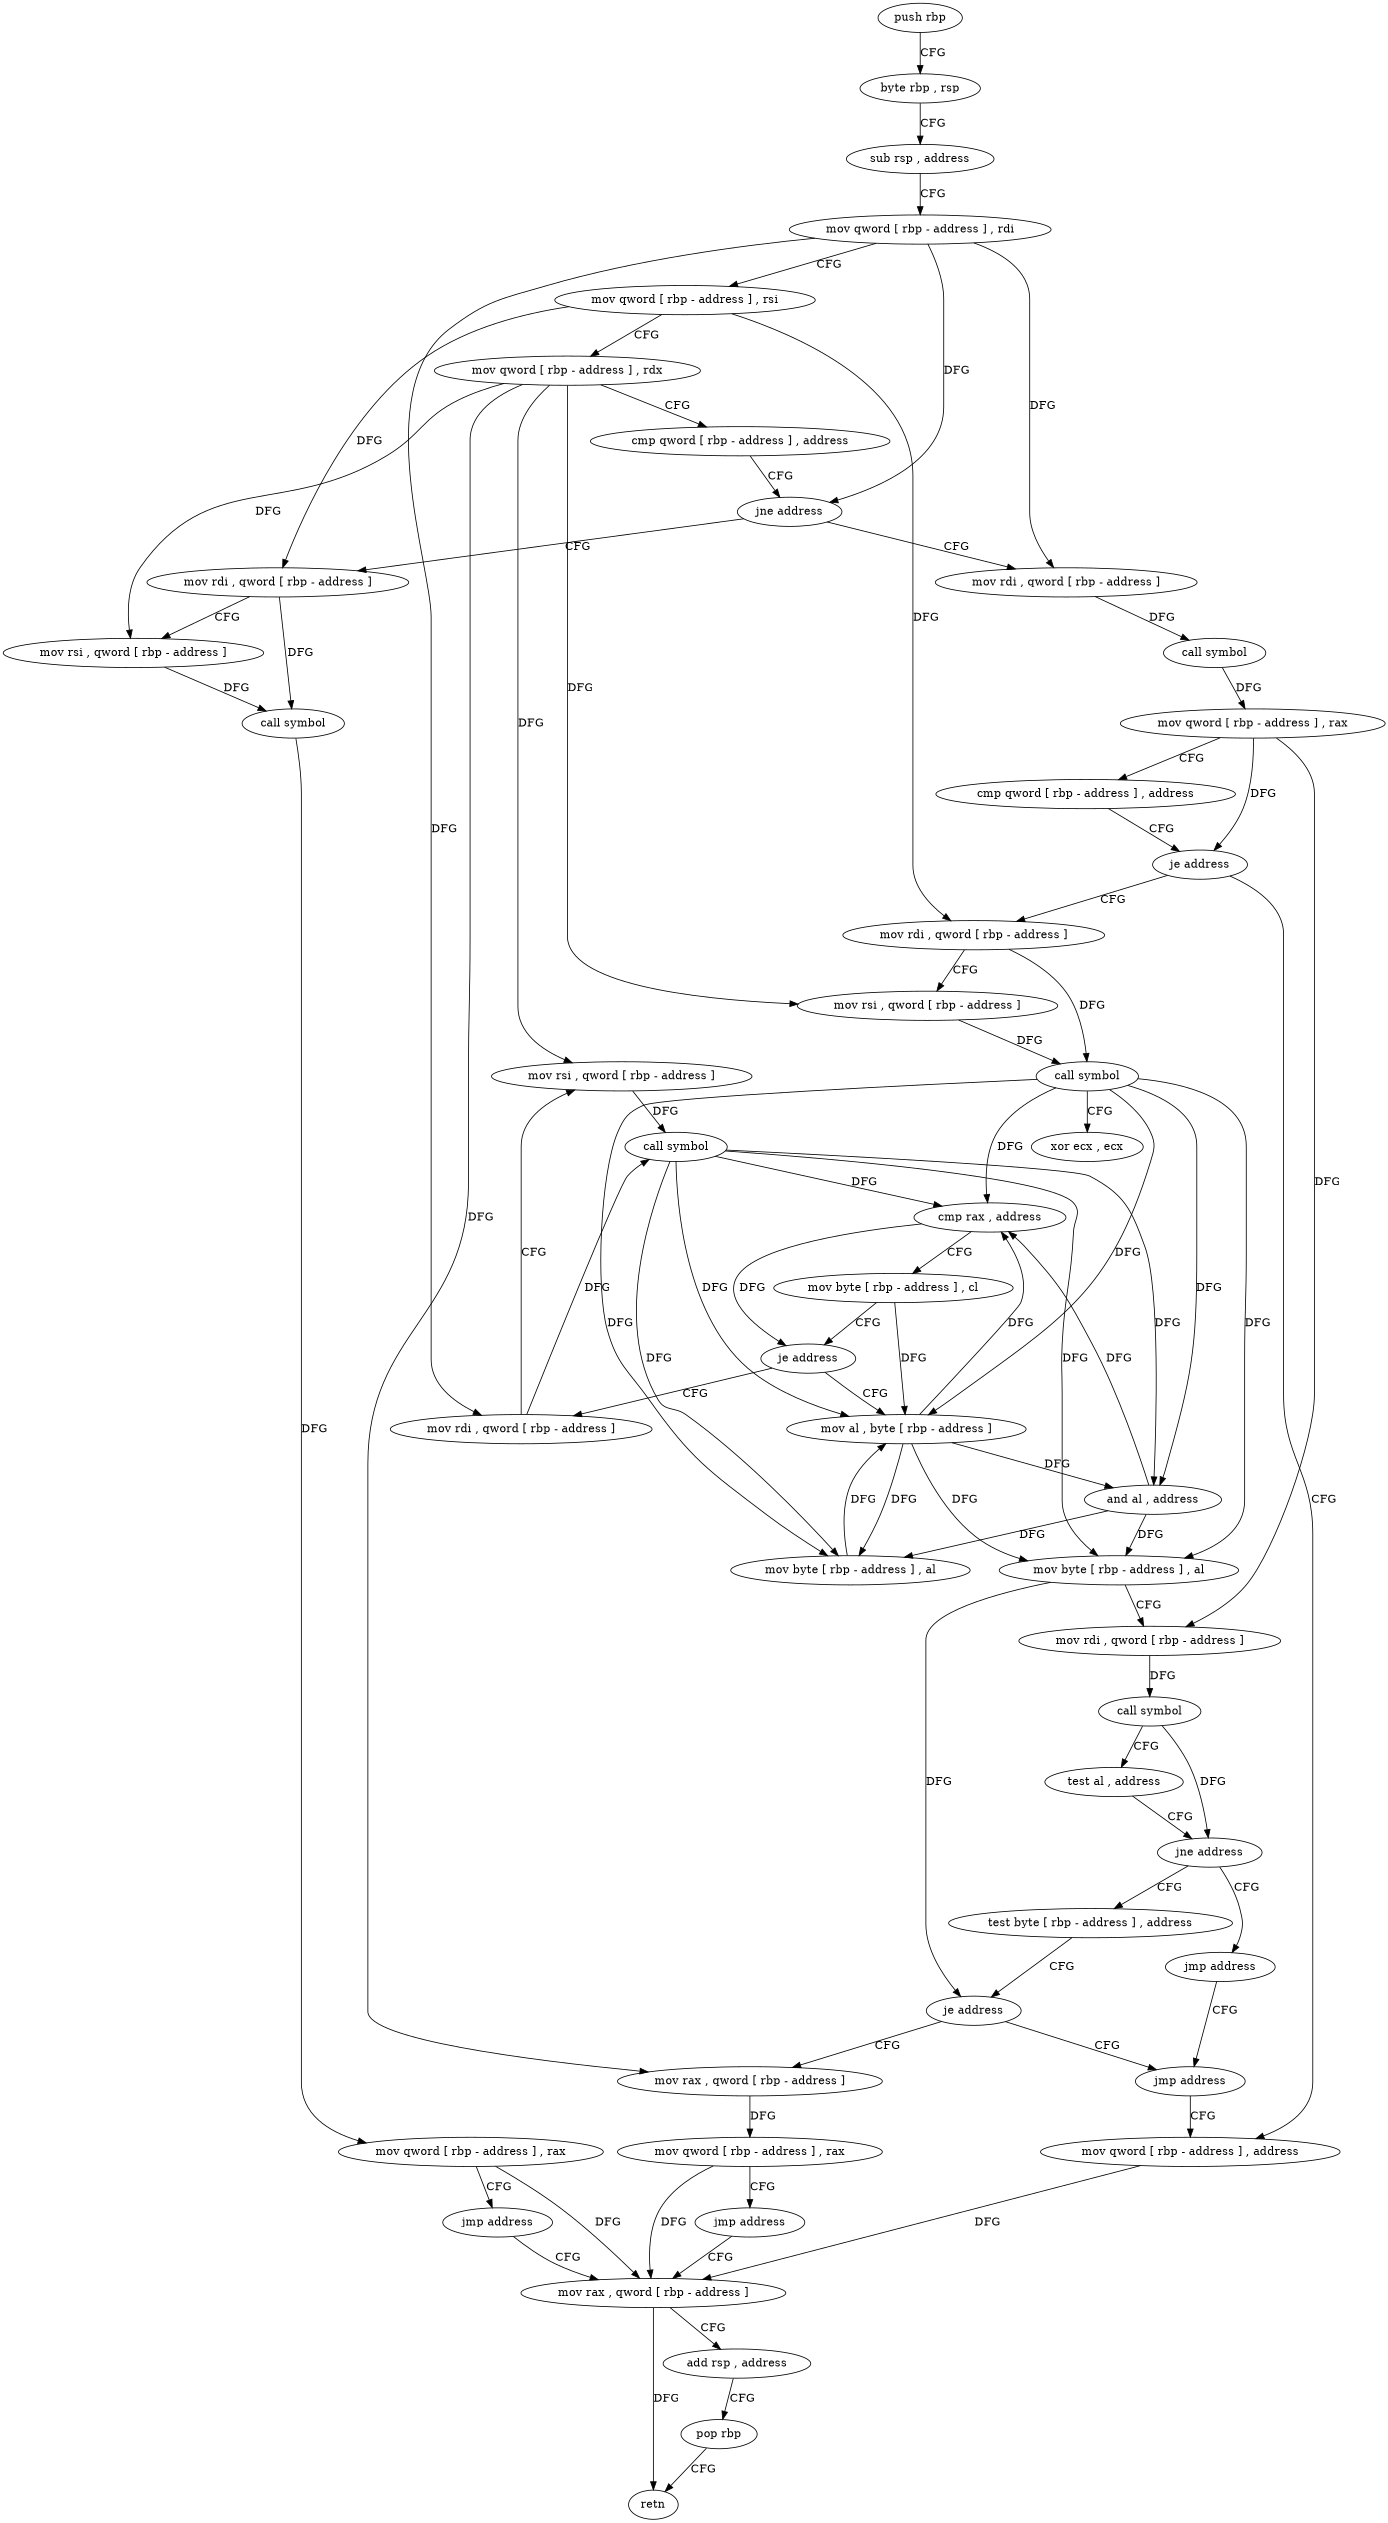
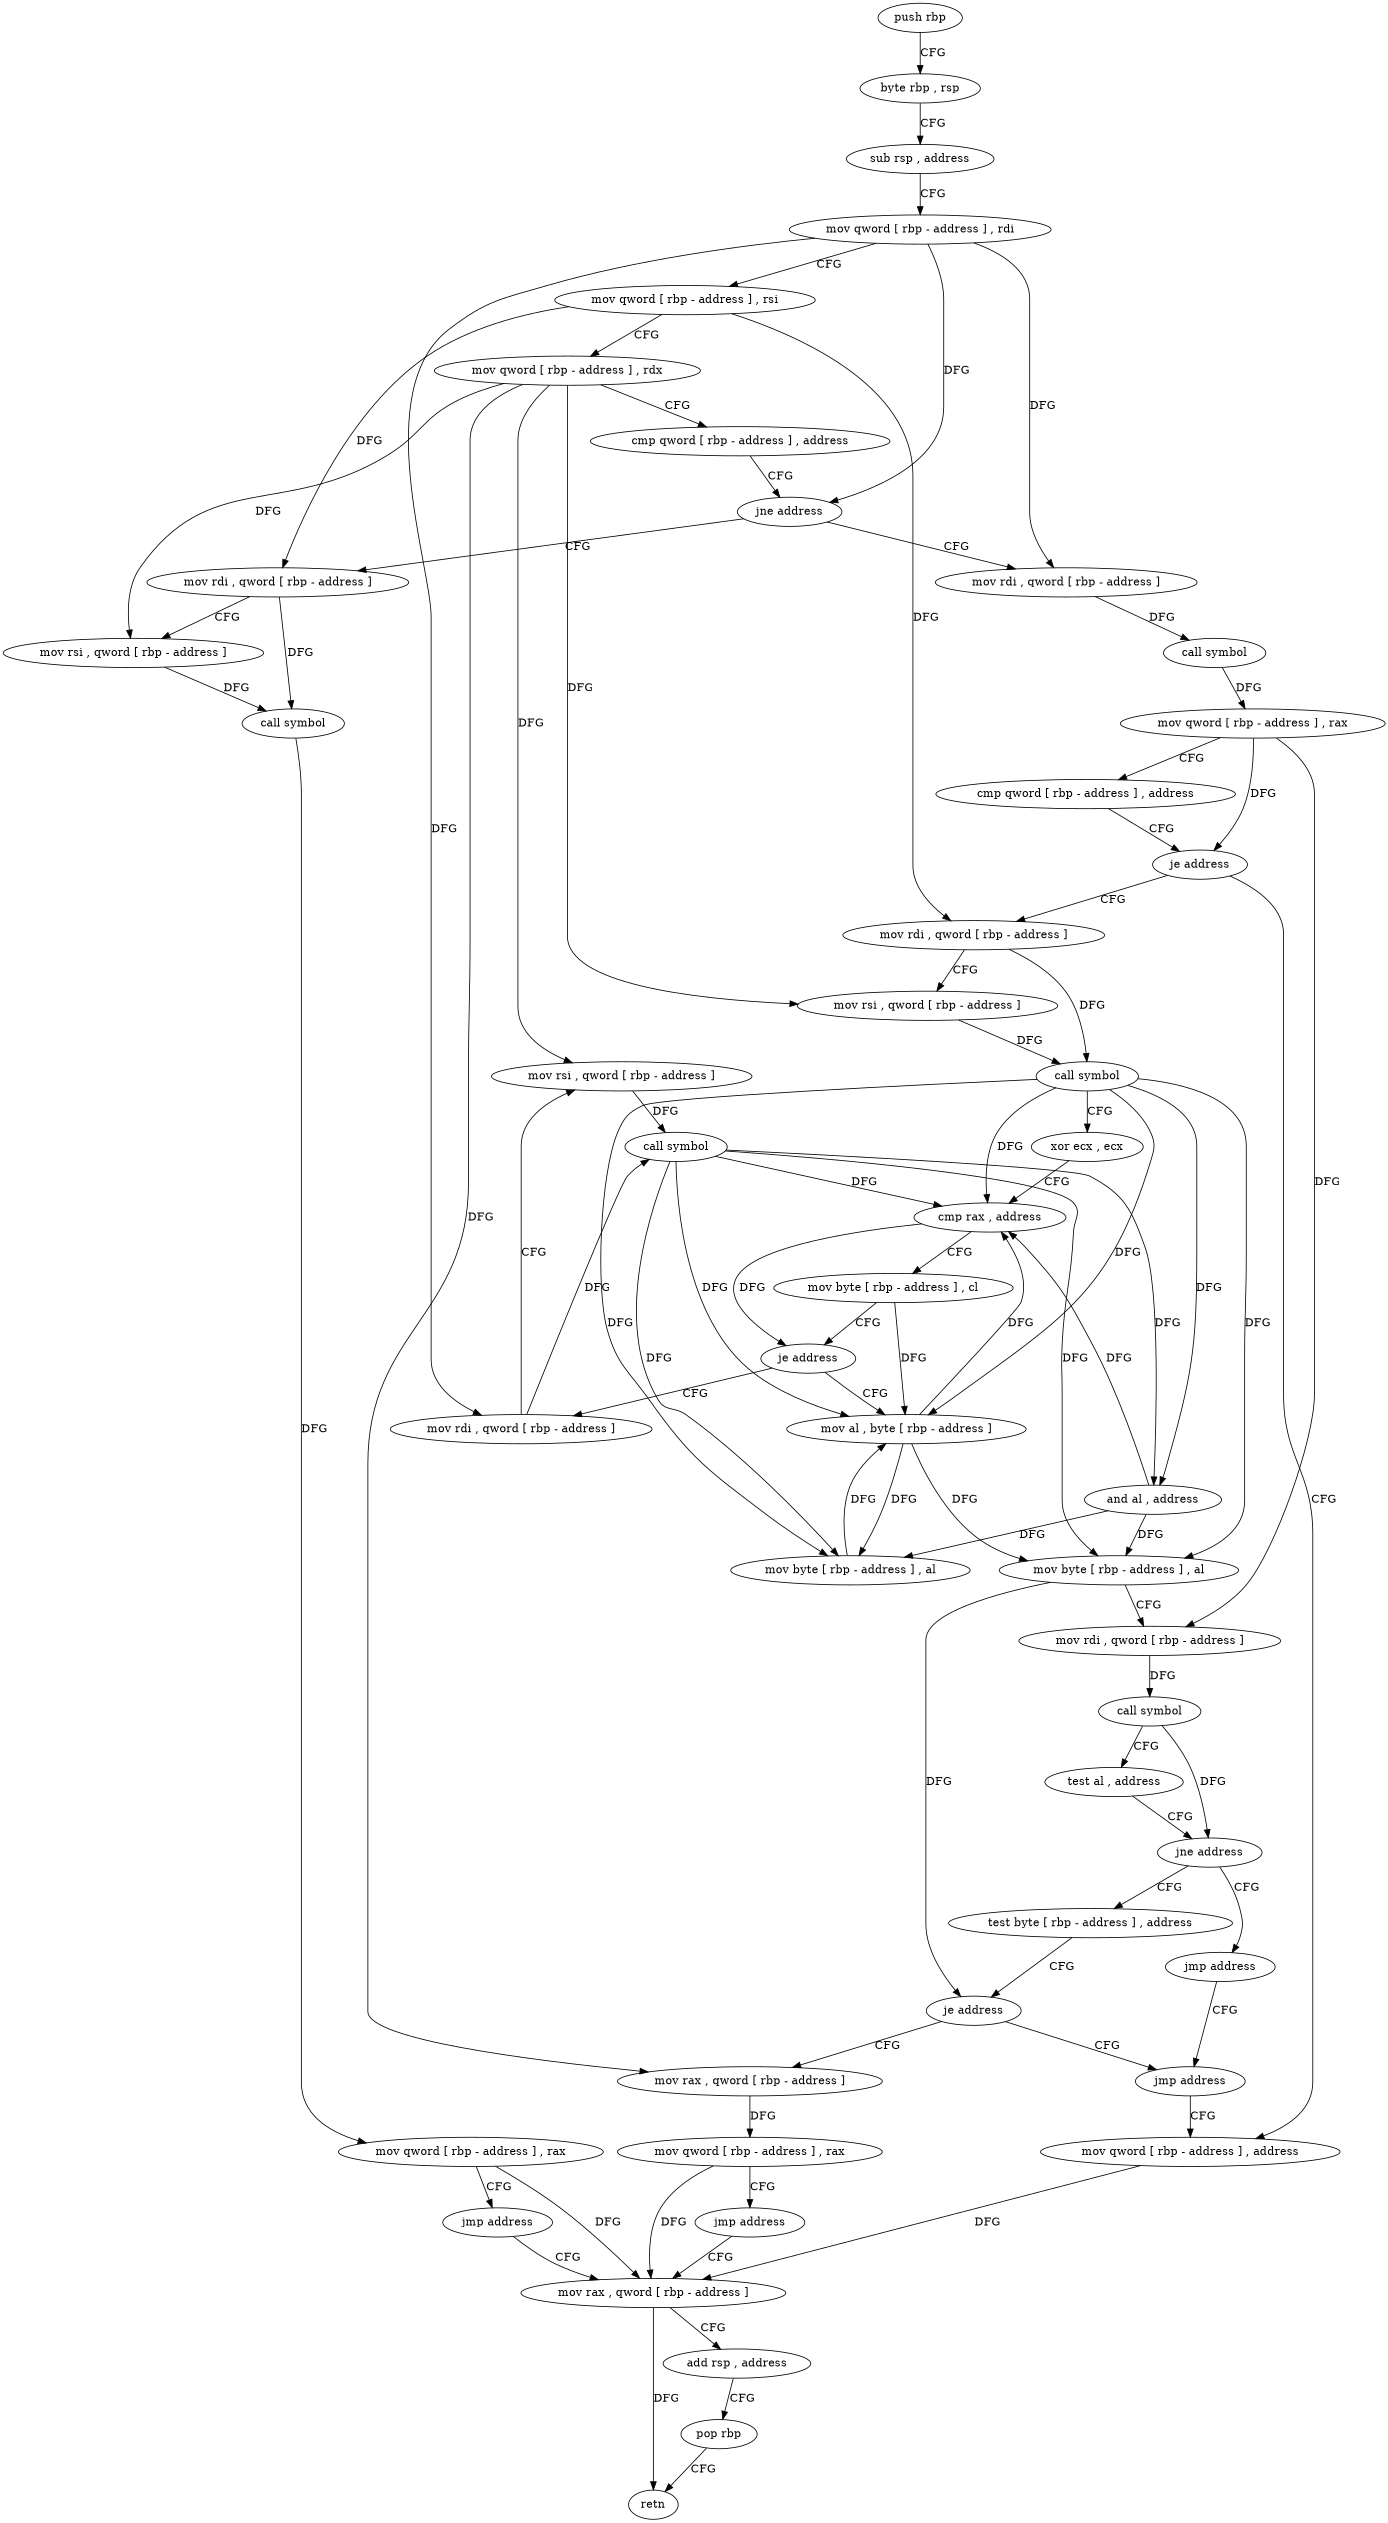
none -> (1042, 1180)
(1028, 1464) -> none
